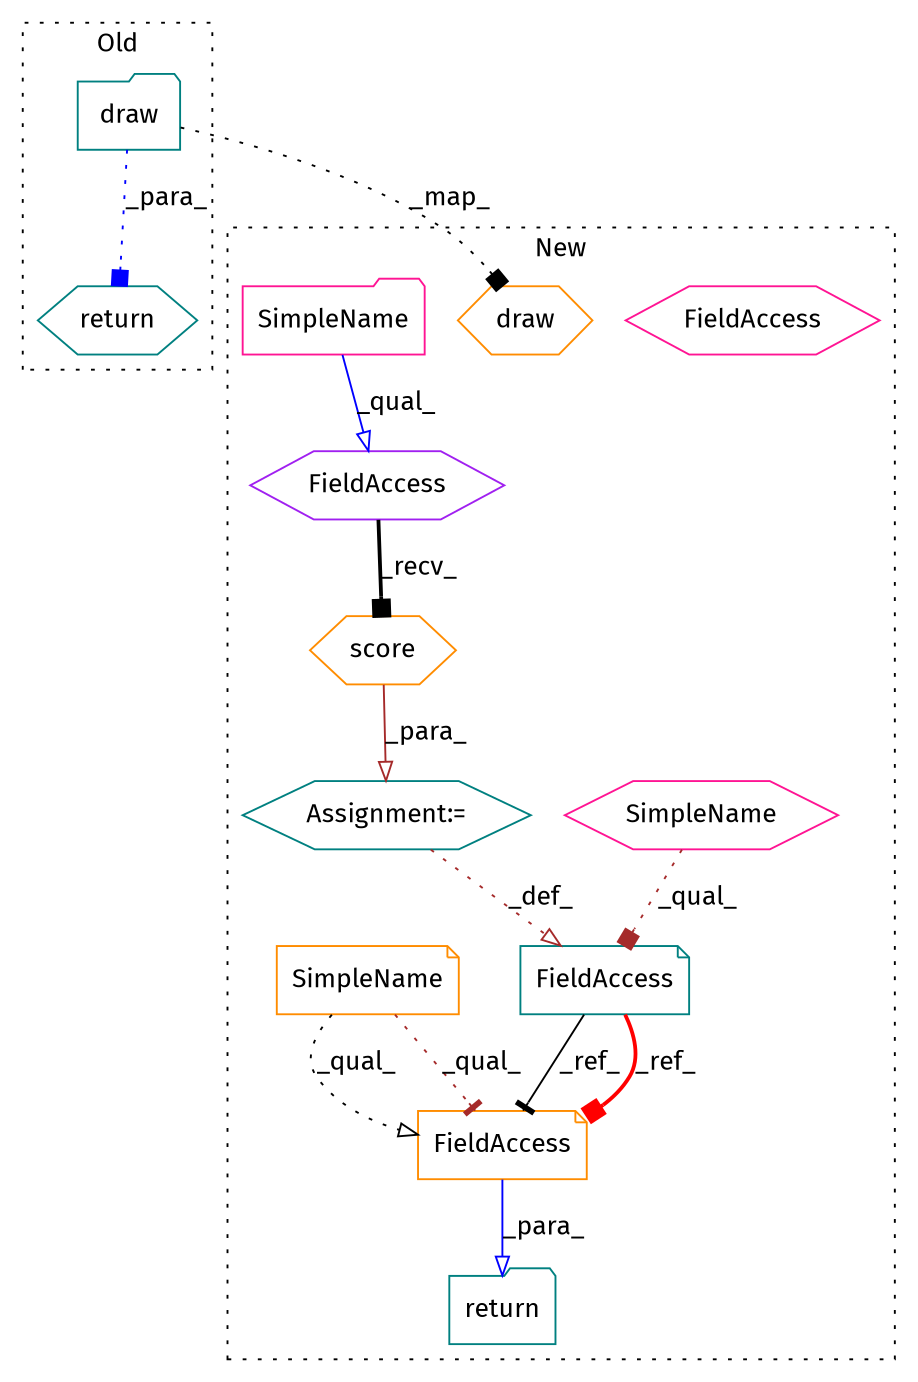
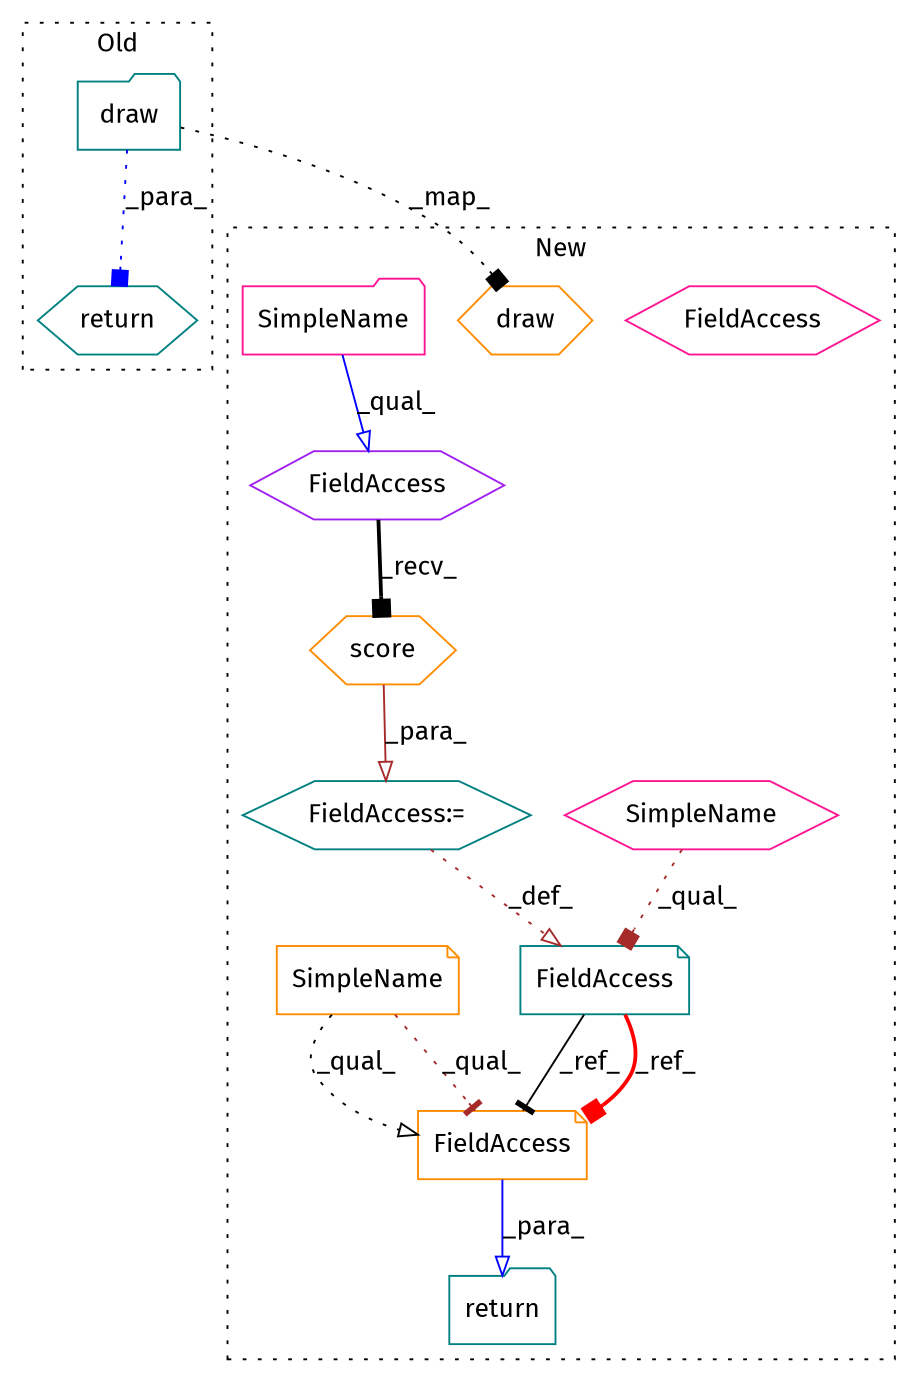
(387, 815) -> (387, 815)
